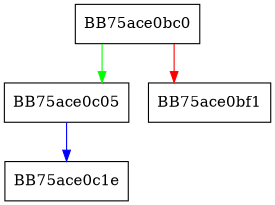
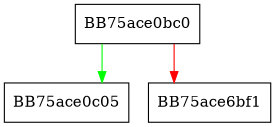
(210, 103) -> (210, 103)
(67, 181) -> none
